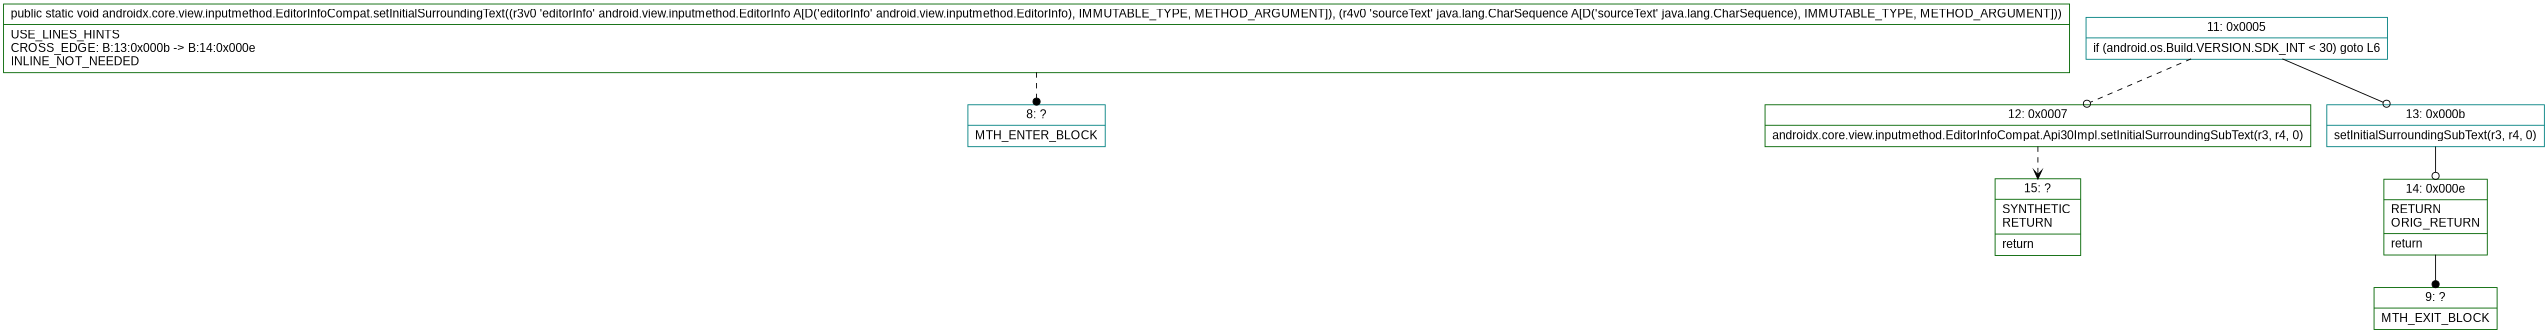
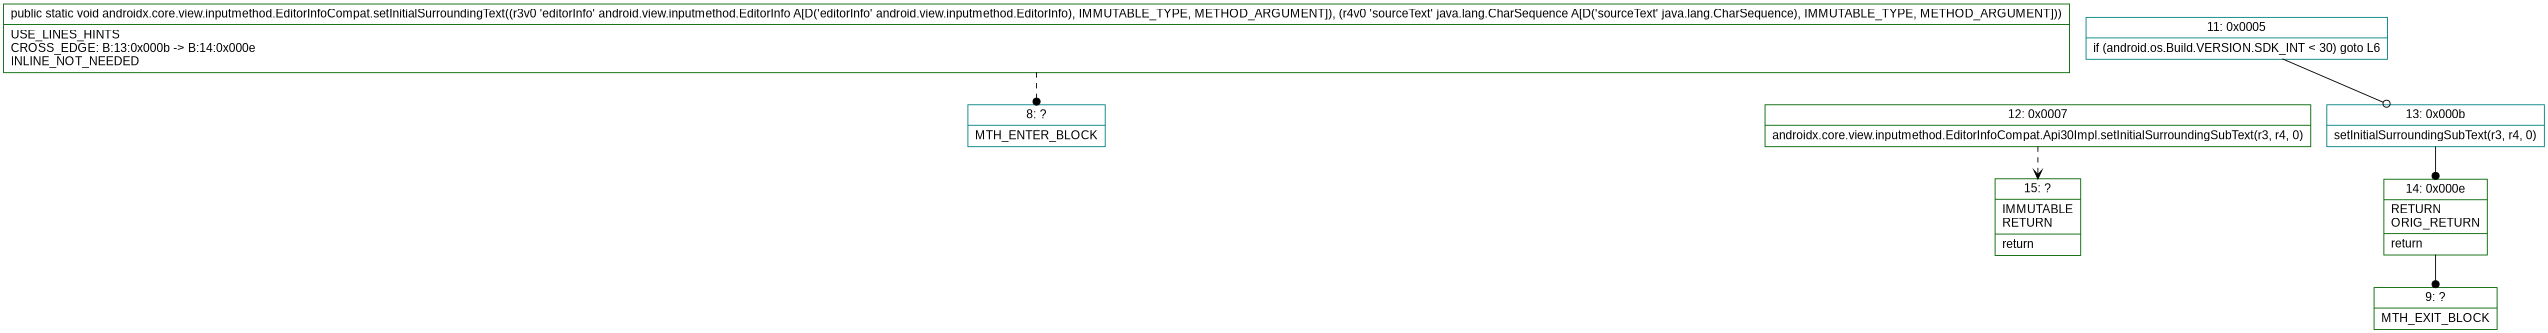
(2141, 81) -> none
(2436, 159) -> (2436, 159)
(2037, 210) -> (2038, 210)
